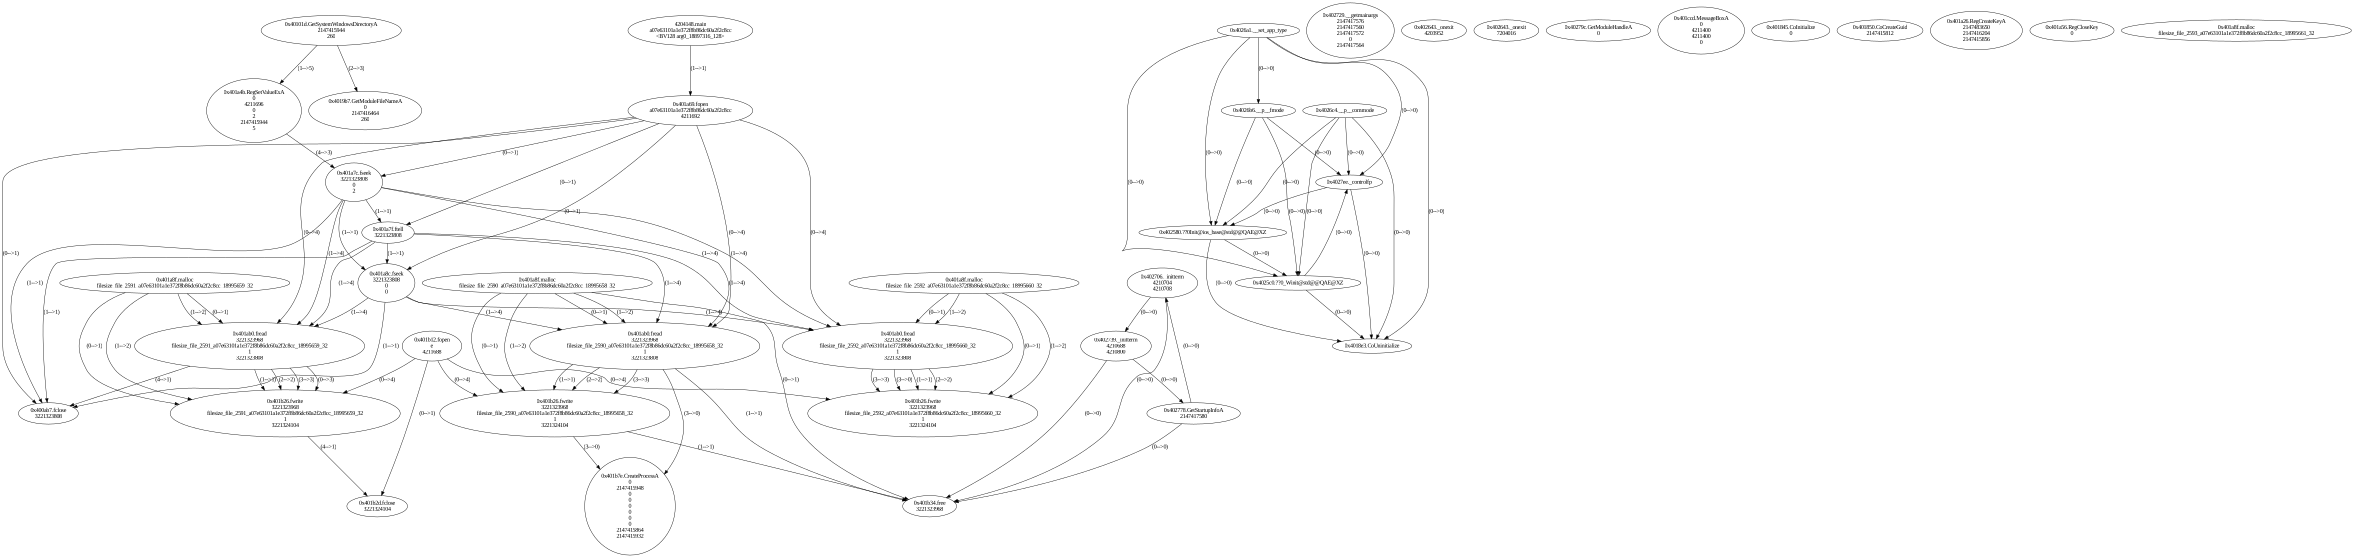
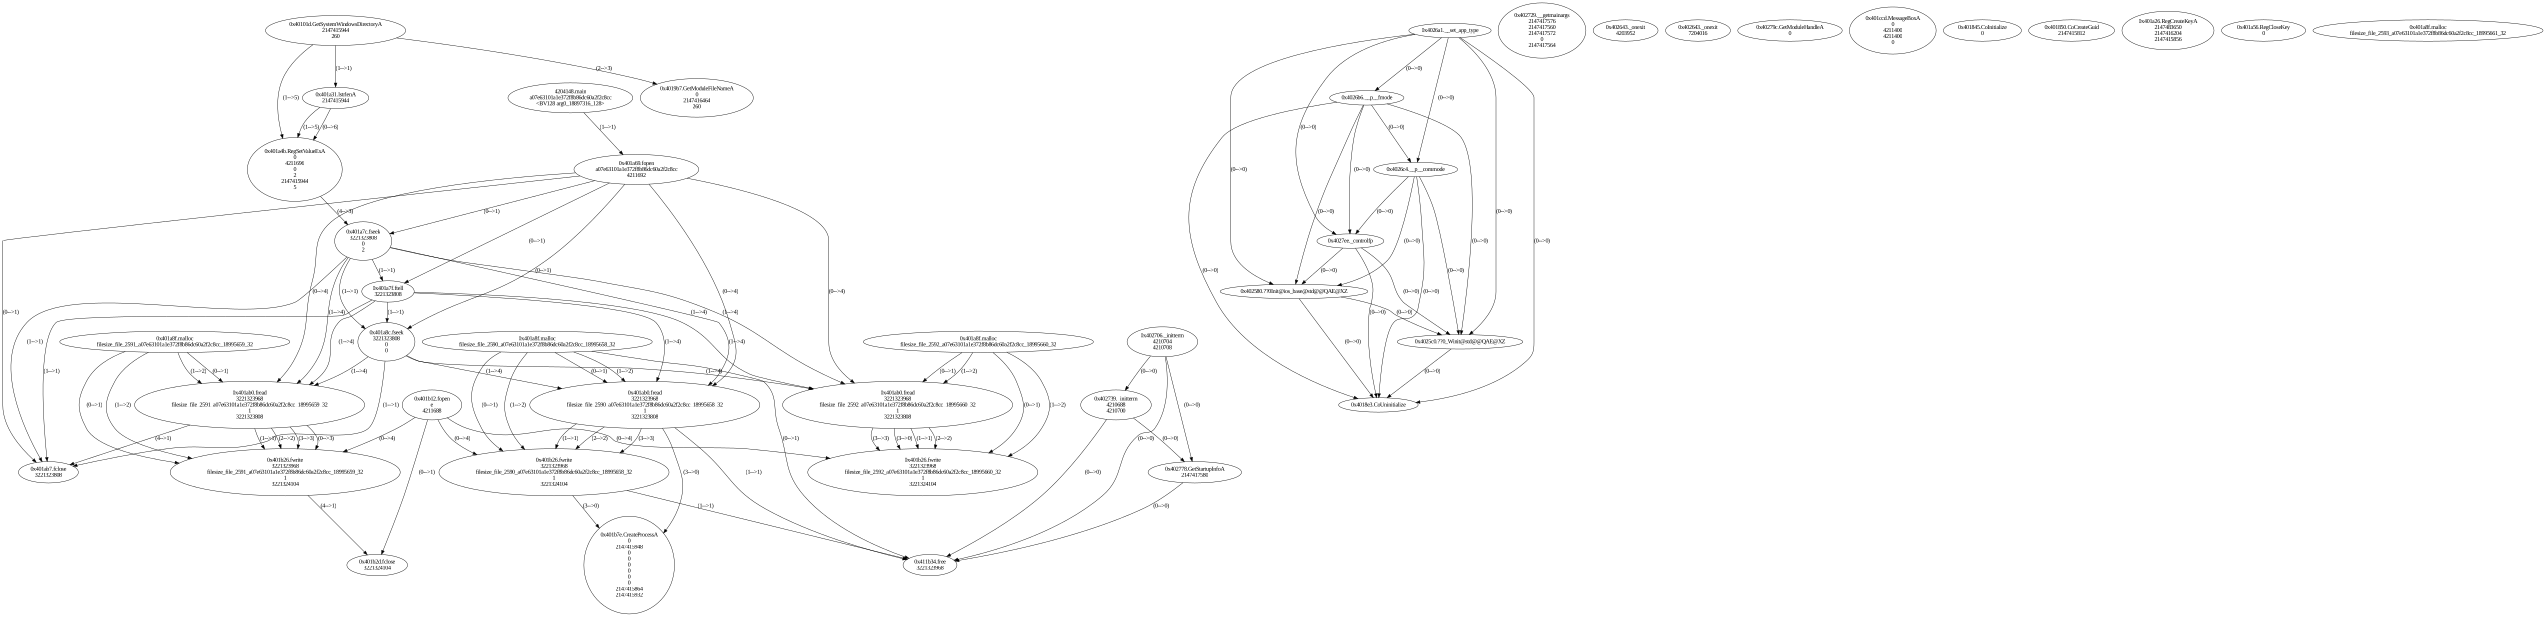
none -> (336, 98)
none -> (1433, 98)
none -> (1390, 132)
(1329, 237) -> (1398, 295)
none -> (1192, 243)
(1116, 346) -> (1116, 405)
(1179, 352) -> (1179, 407)
(48, 413) -> (48, 472)
(930, 506) -> (930, 565)
